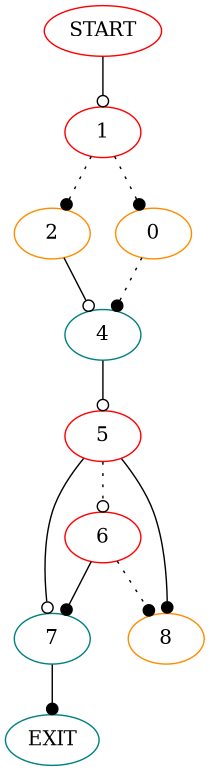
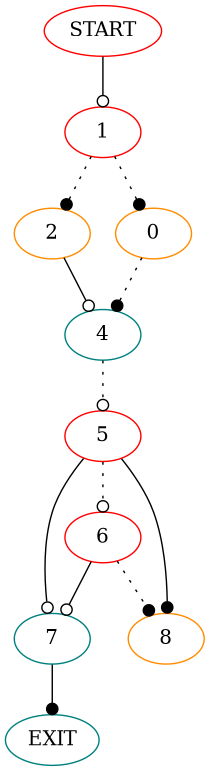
(103, 380) -> (103, 380)
(80, 583) -> (80, 583)
